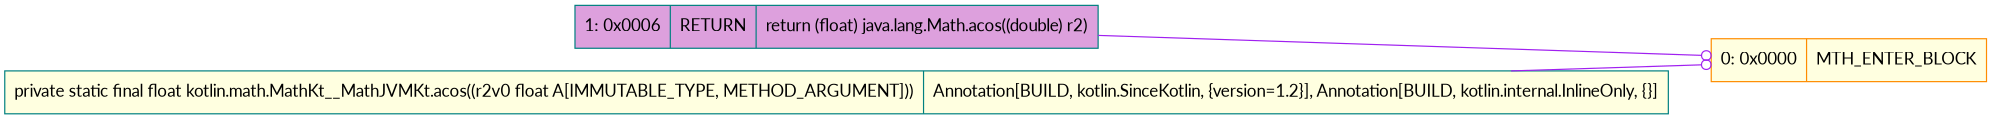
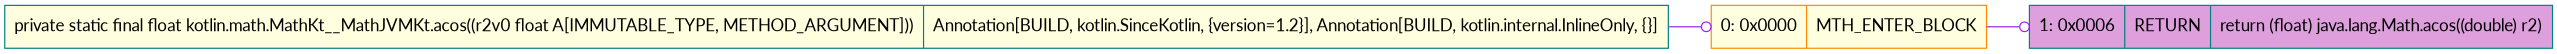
(1400, 45) -> (2003, 27)
